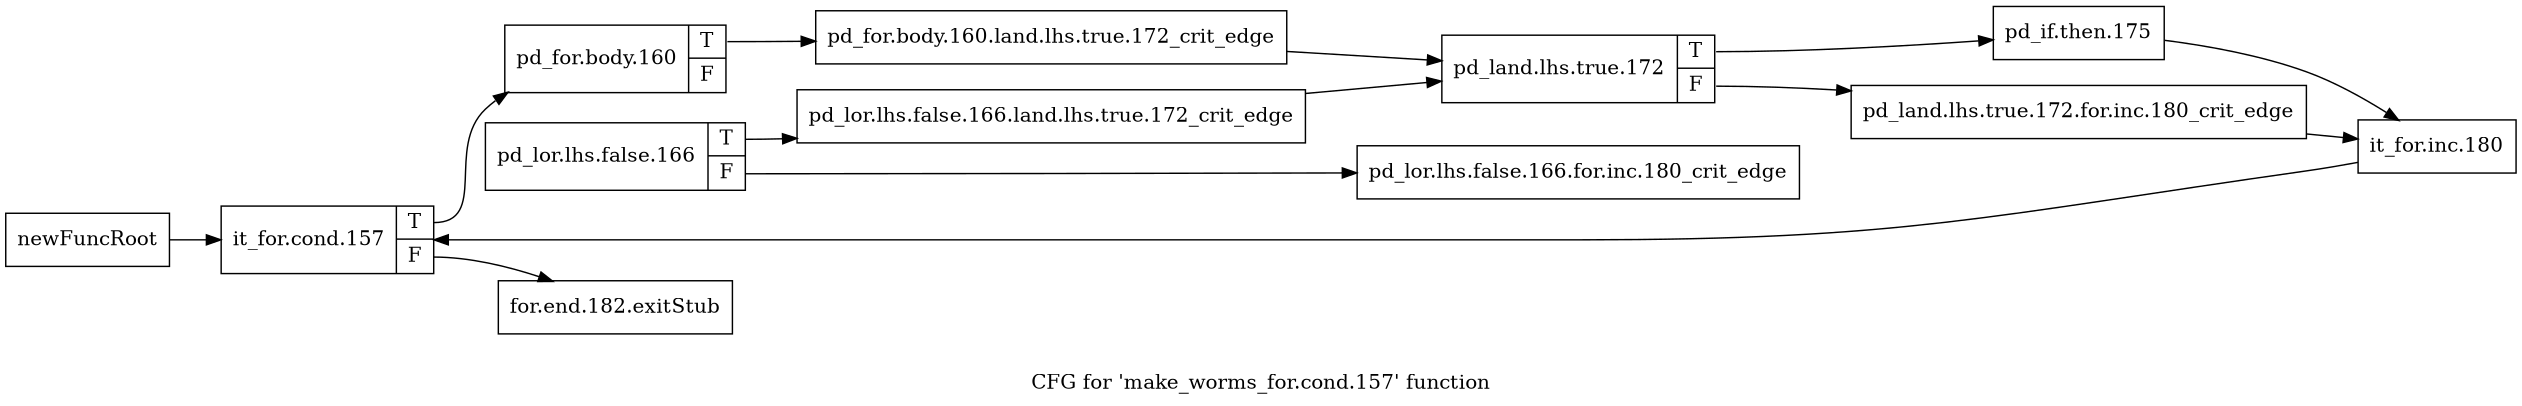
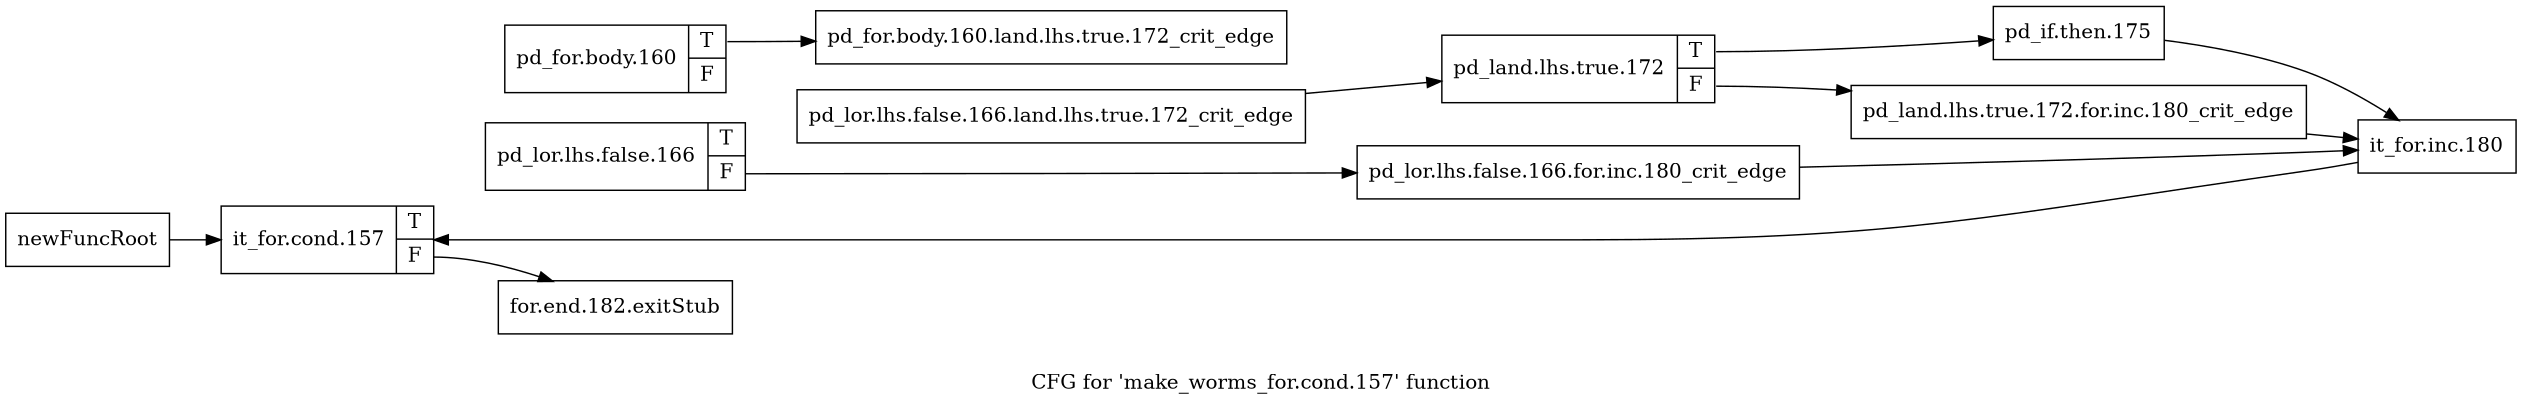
(1357, 56) -> none
(764, 139) -> none
none -> (2071, 160)
(466, 166) -> none
